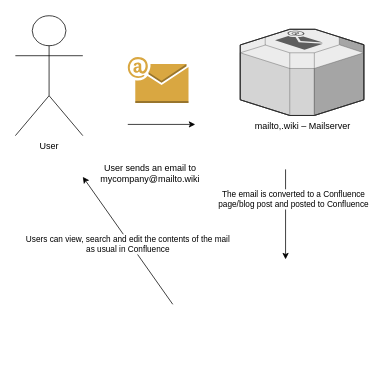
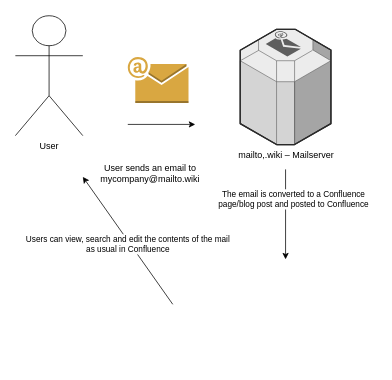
(302, 72) -> (286, 87)
